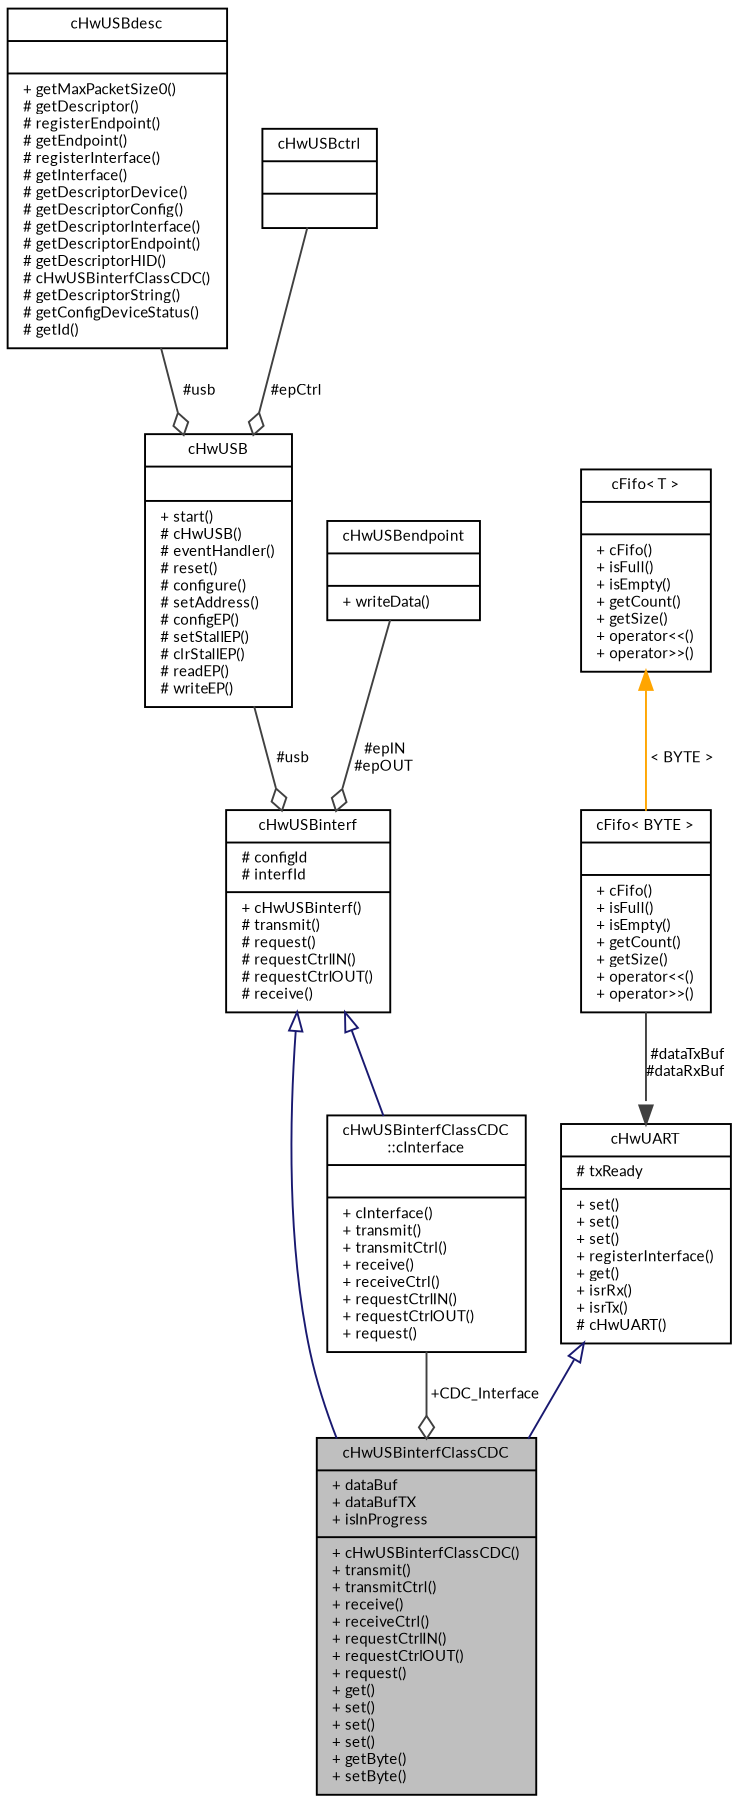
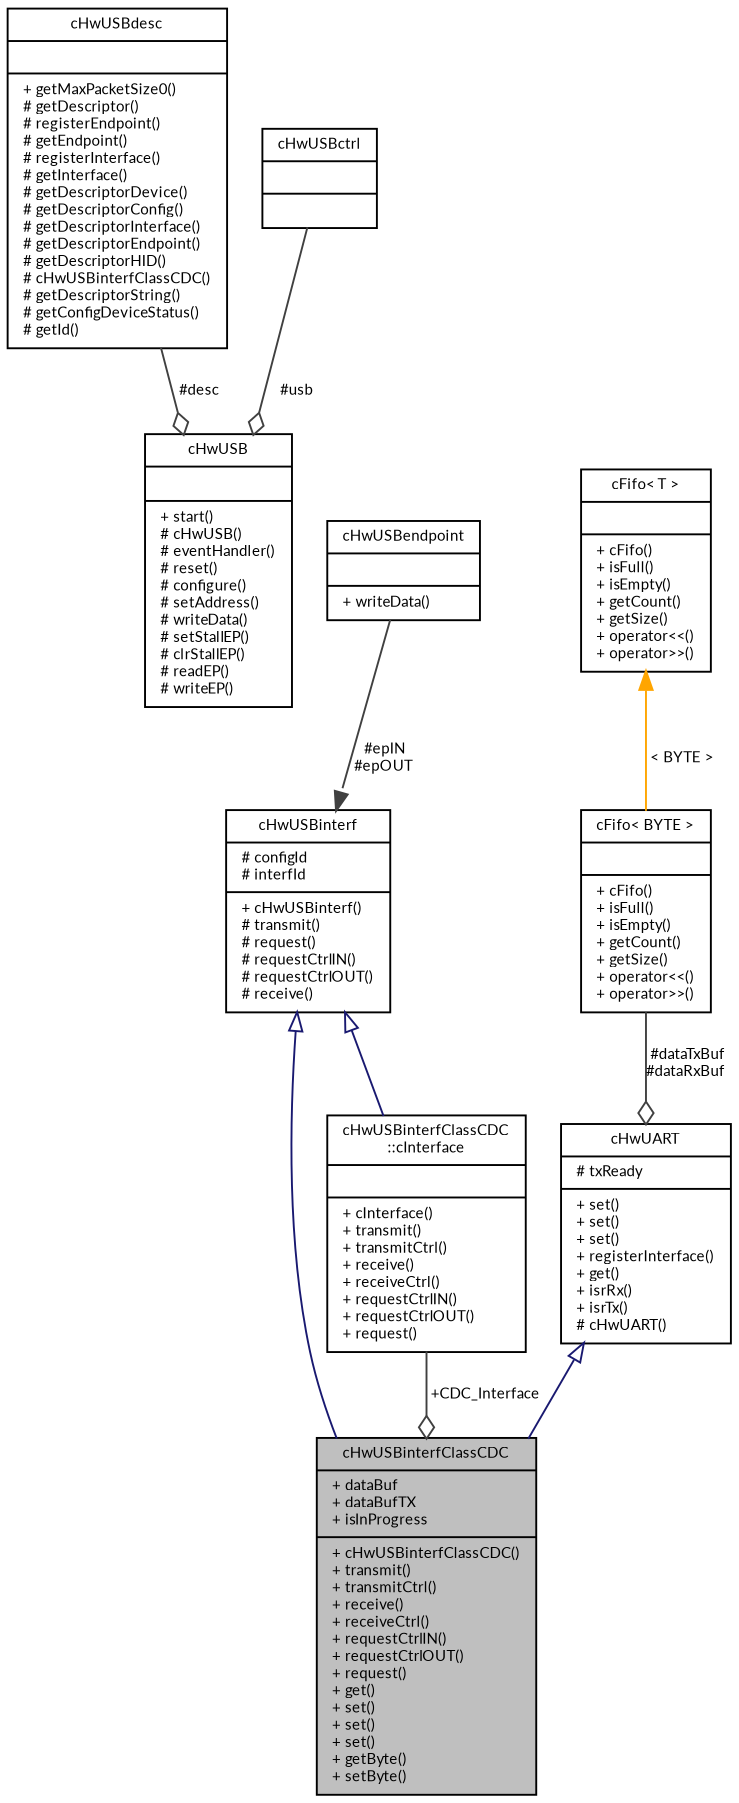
(198, 391) -> (198, 391)
(295, 391) -> (295, 391)
(200, 620) -> (204, 620)
(366, 704) -> (366, 704)
(265, 747) -> none
(646, 1057) -> (646, 1057)
